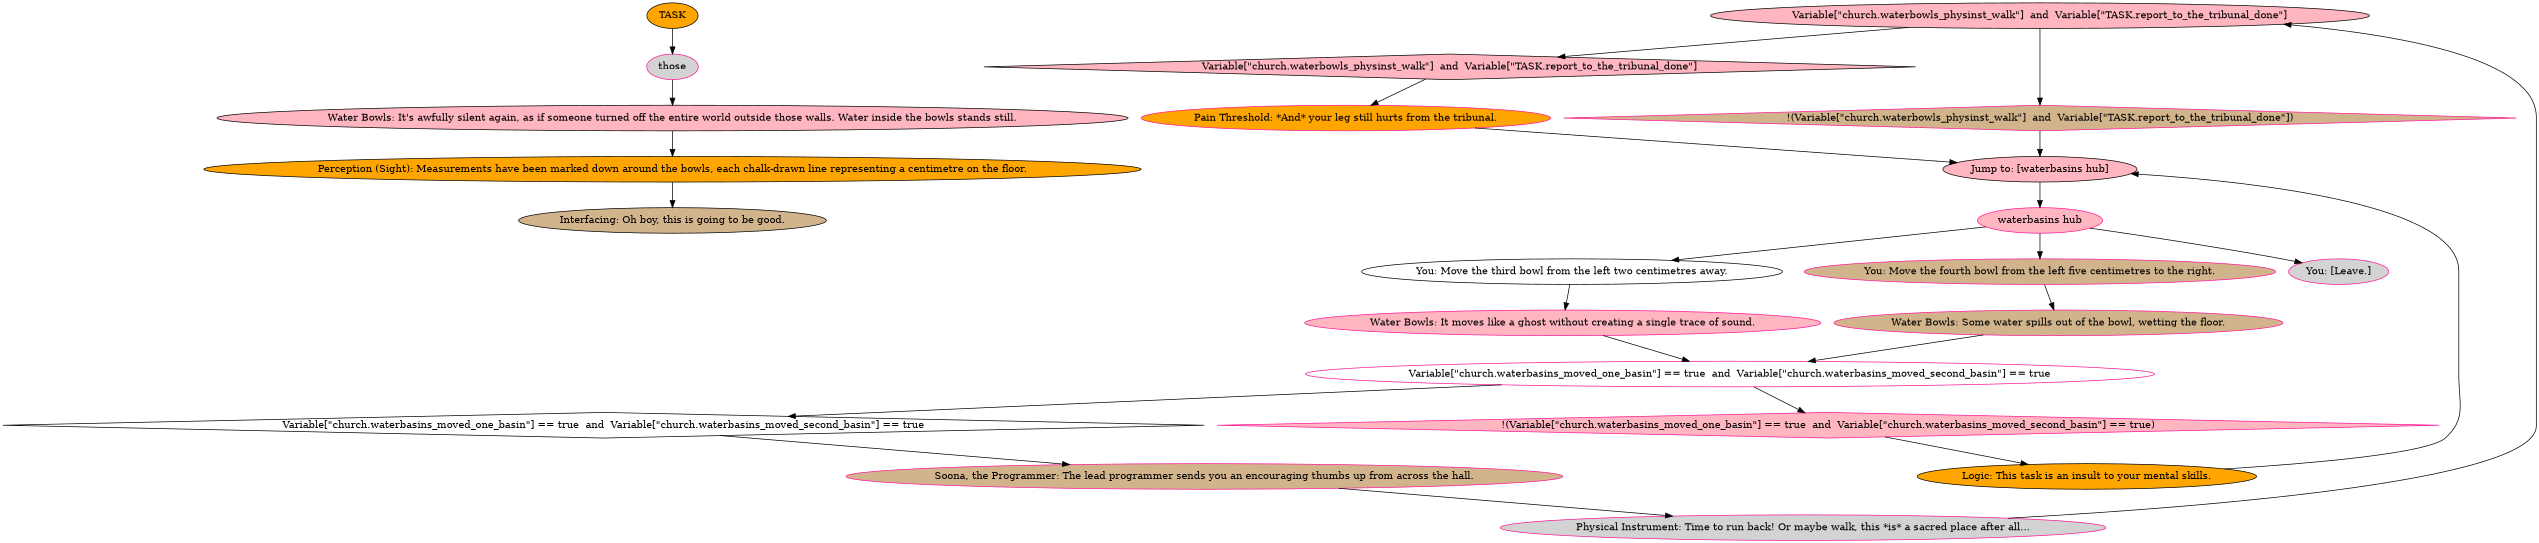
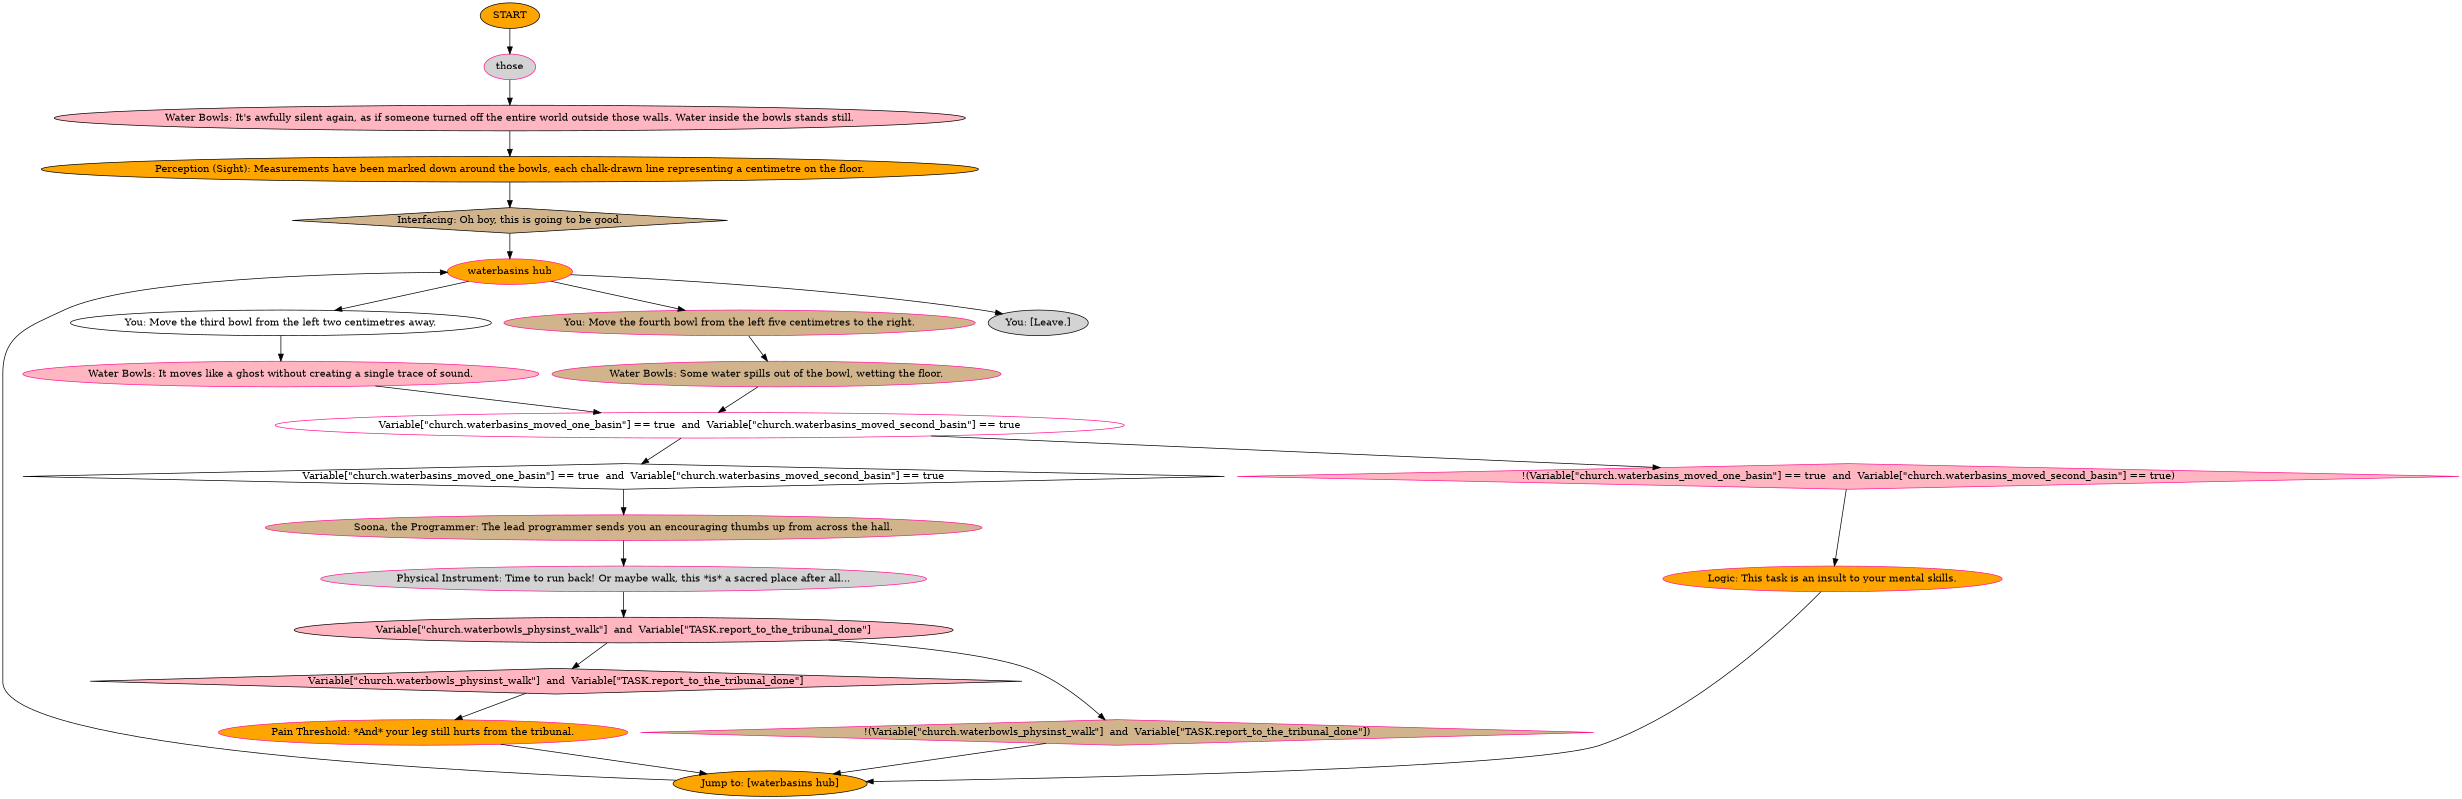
(673, 16) -> (510, 16)
(2040, 169) -> (770, 784)
(673, 220) -> (510, 220)
(2040, 220) -> (510, 272)
none -> (510, 243)
(2339, 272) -> (1038, 323)
(2087, 476) -> (1833, 579)
